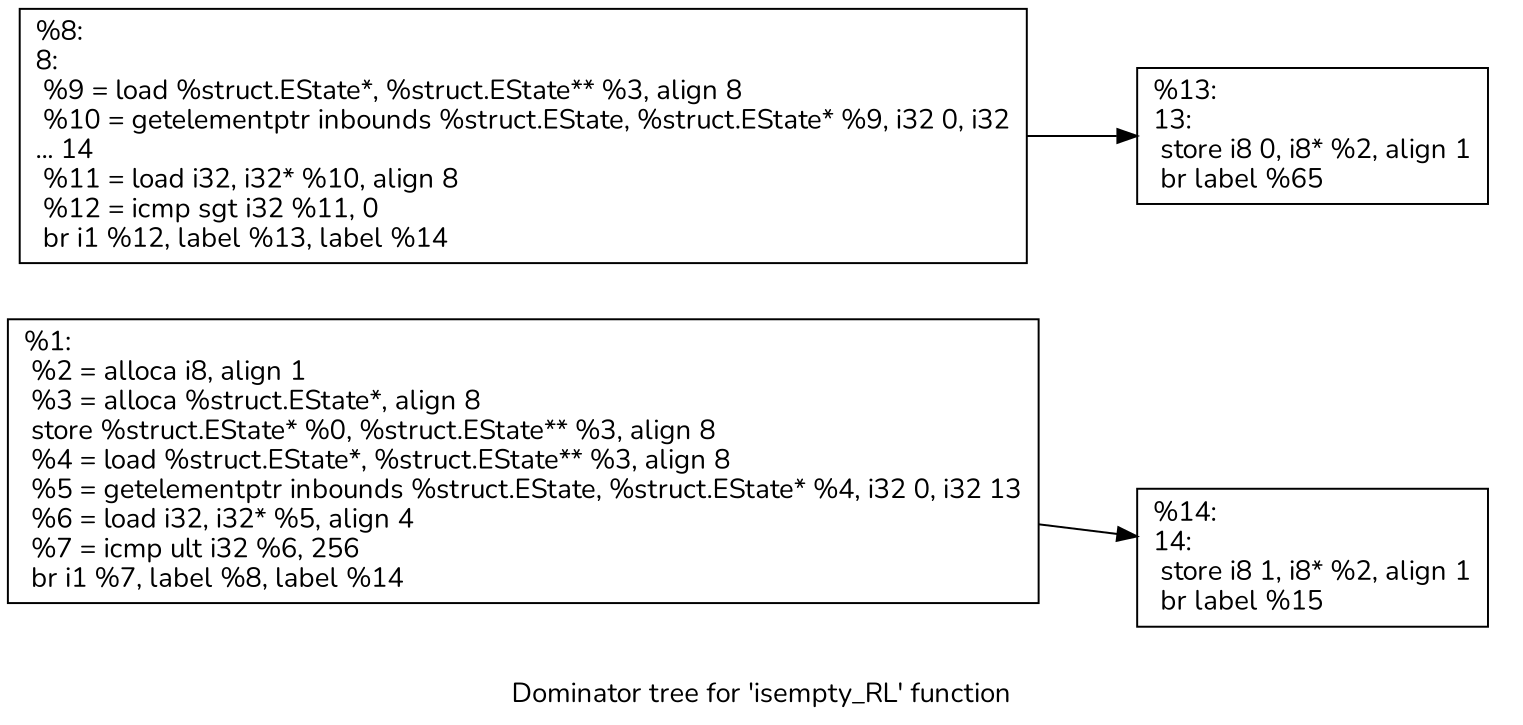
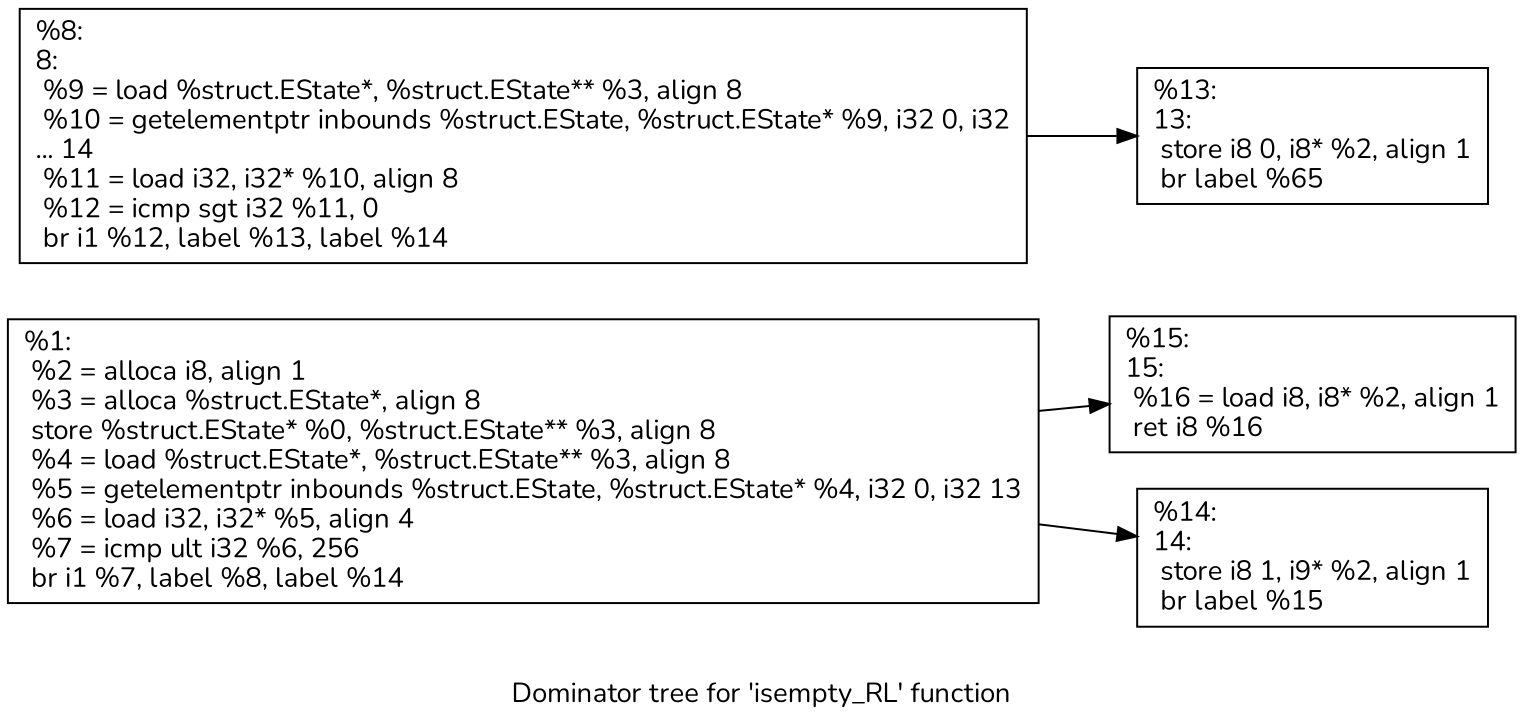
none -> (1313, 384)
(1313, 572) -> (1313, 572)
